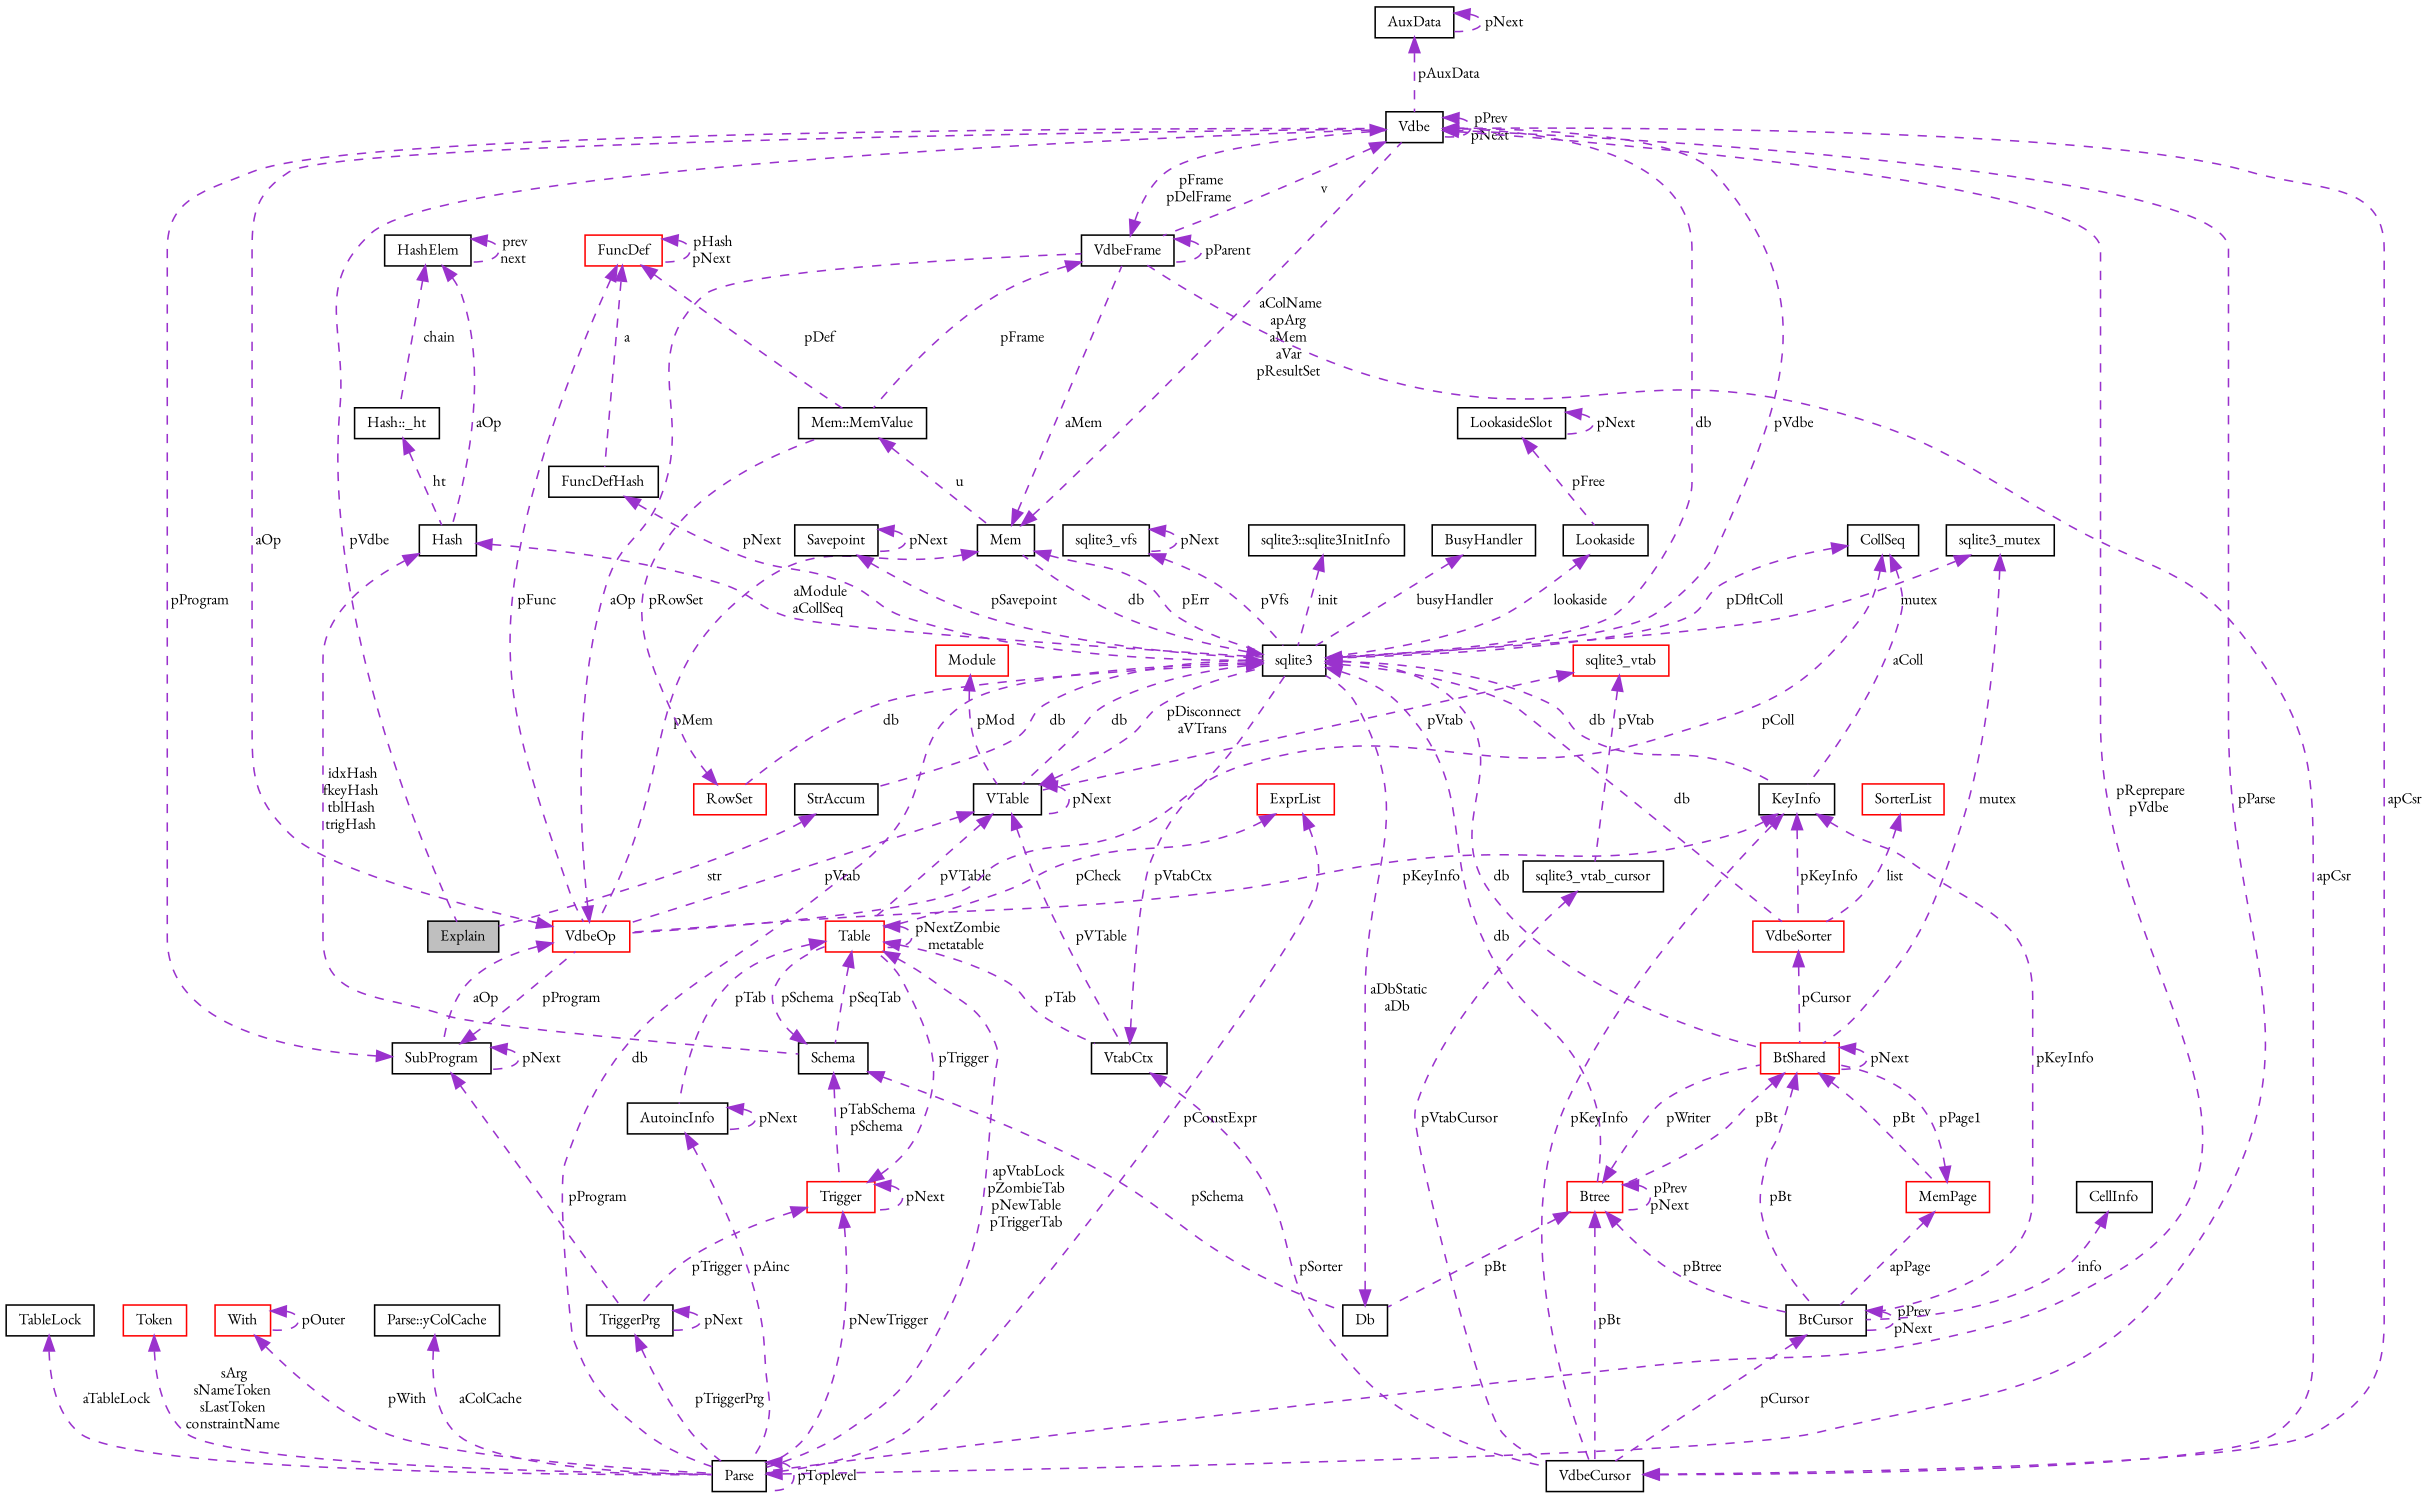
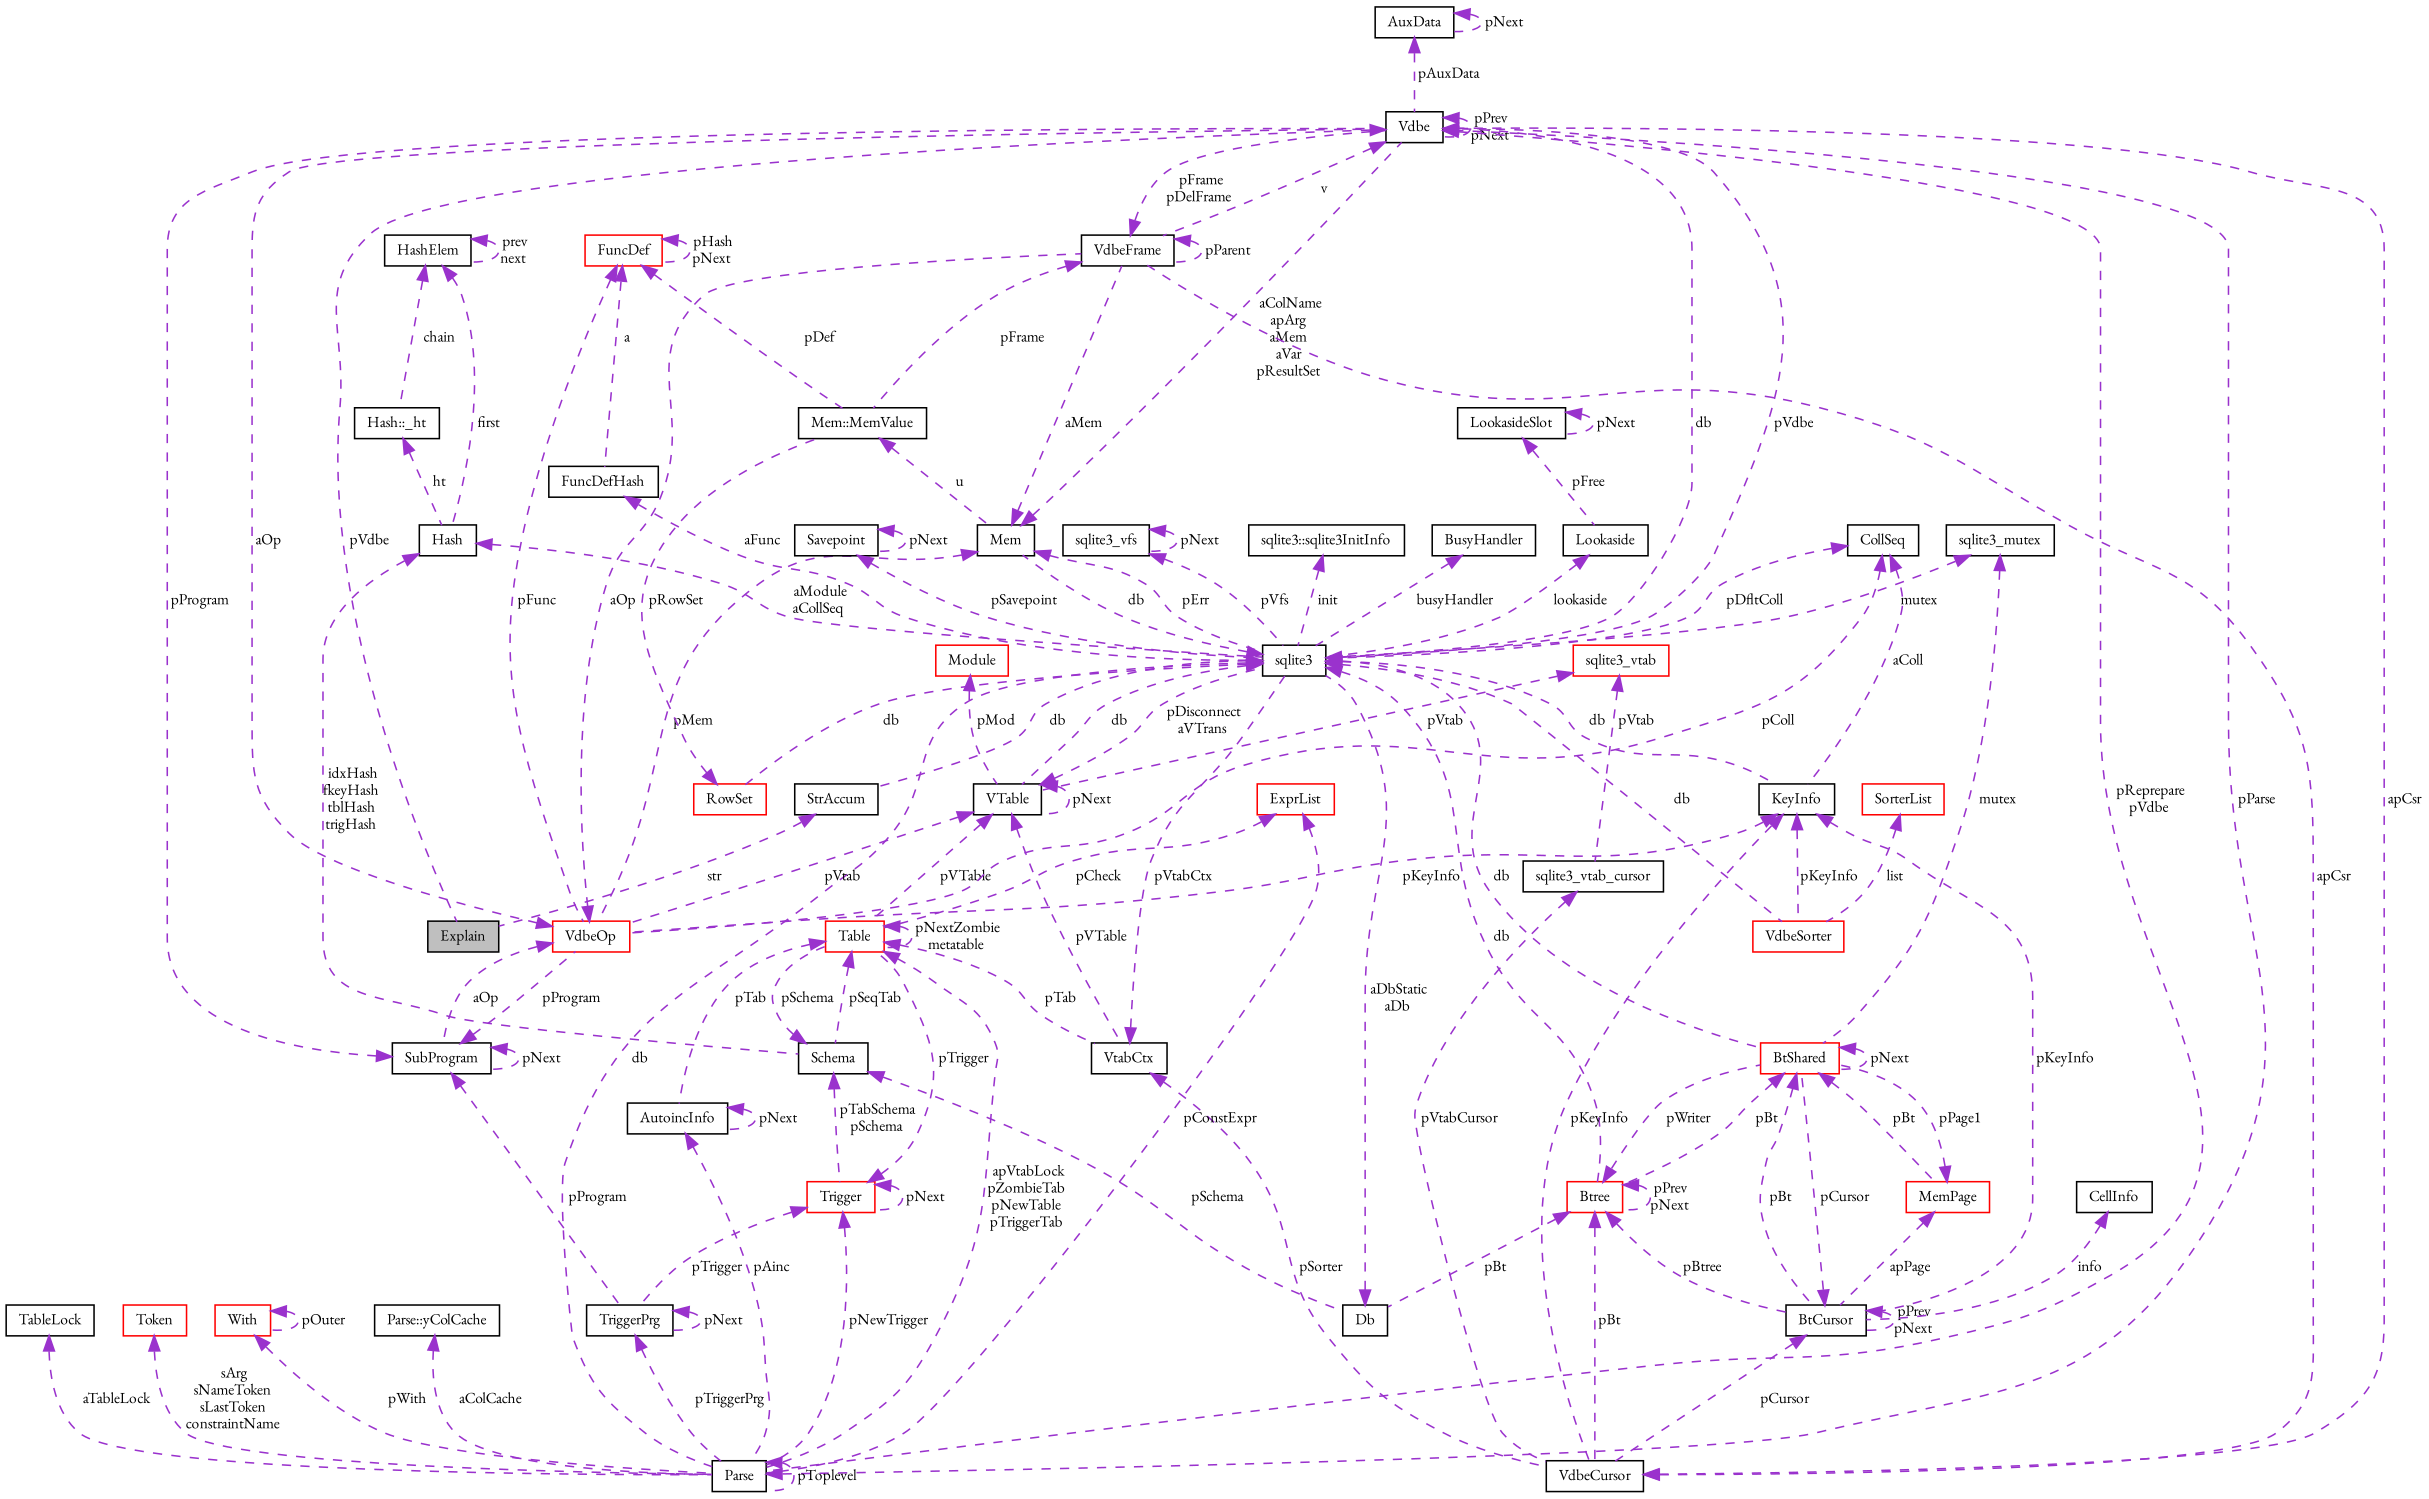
(487, 423) -> (487, 423)
(761, 540) -> (761, 540)
(1799, 1005) -> (1813, 1181)
